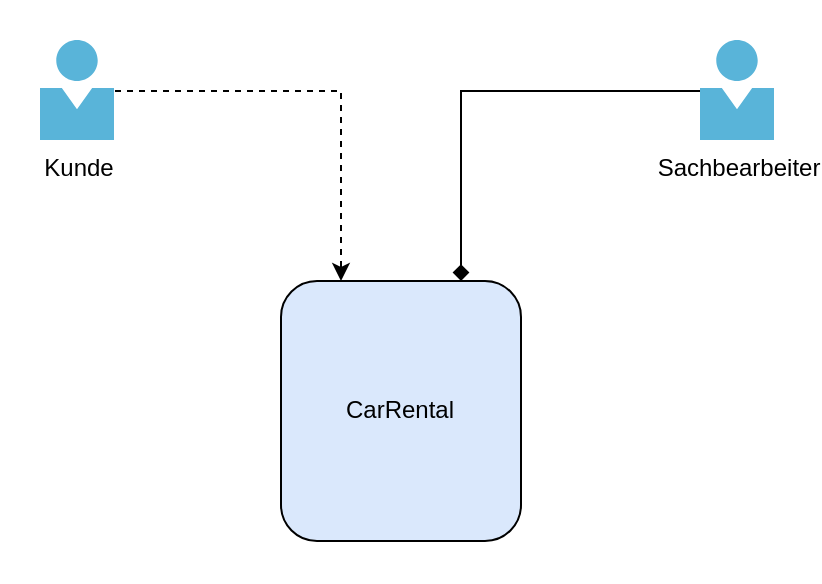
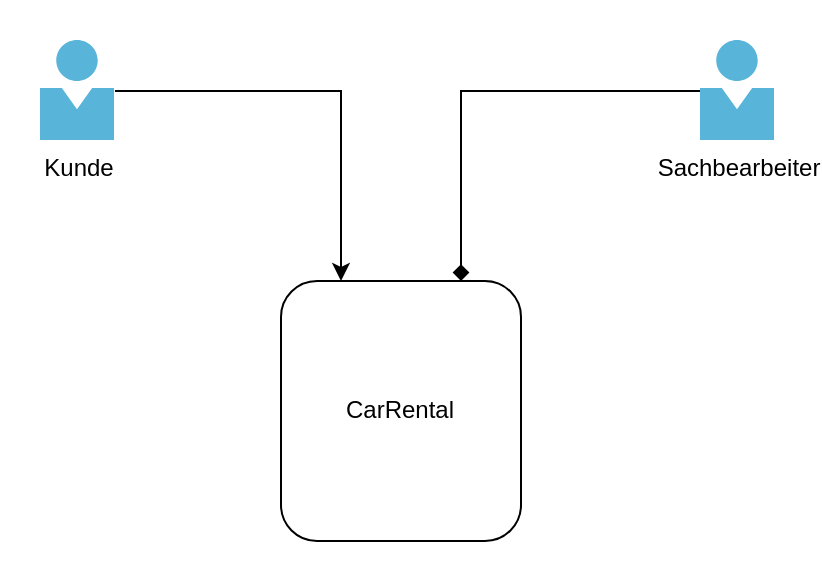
(315, 91) -> (315, 91)
(401, 411) -> (401, 411)
